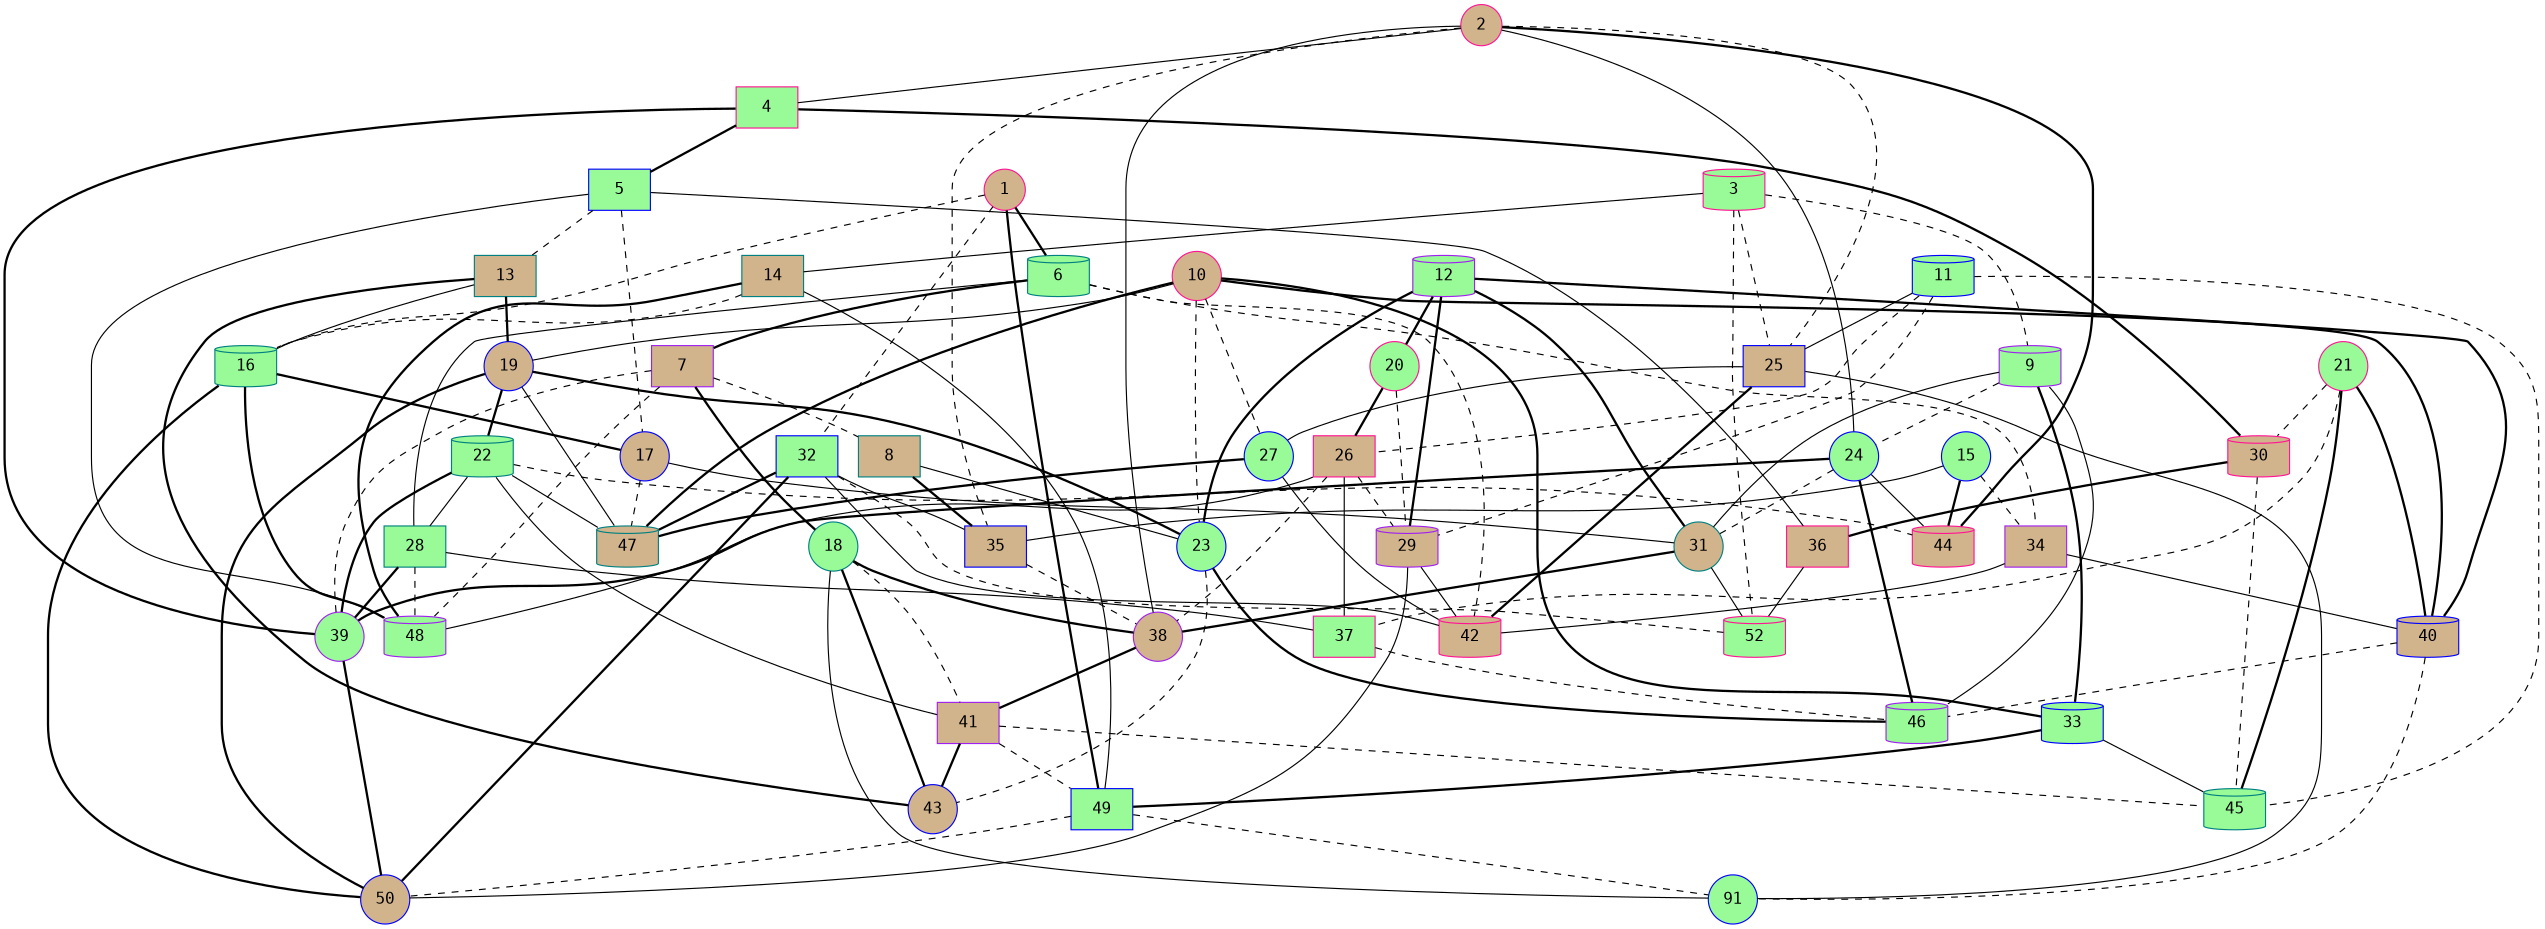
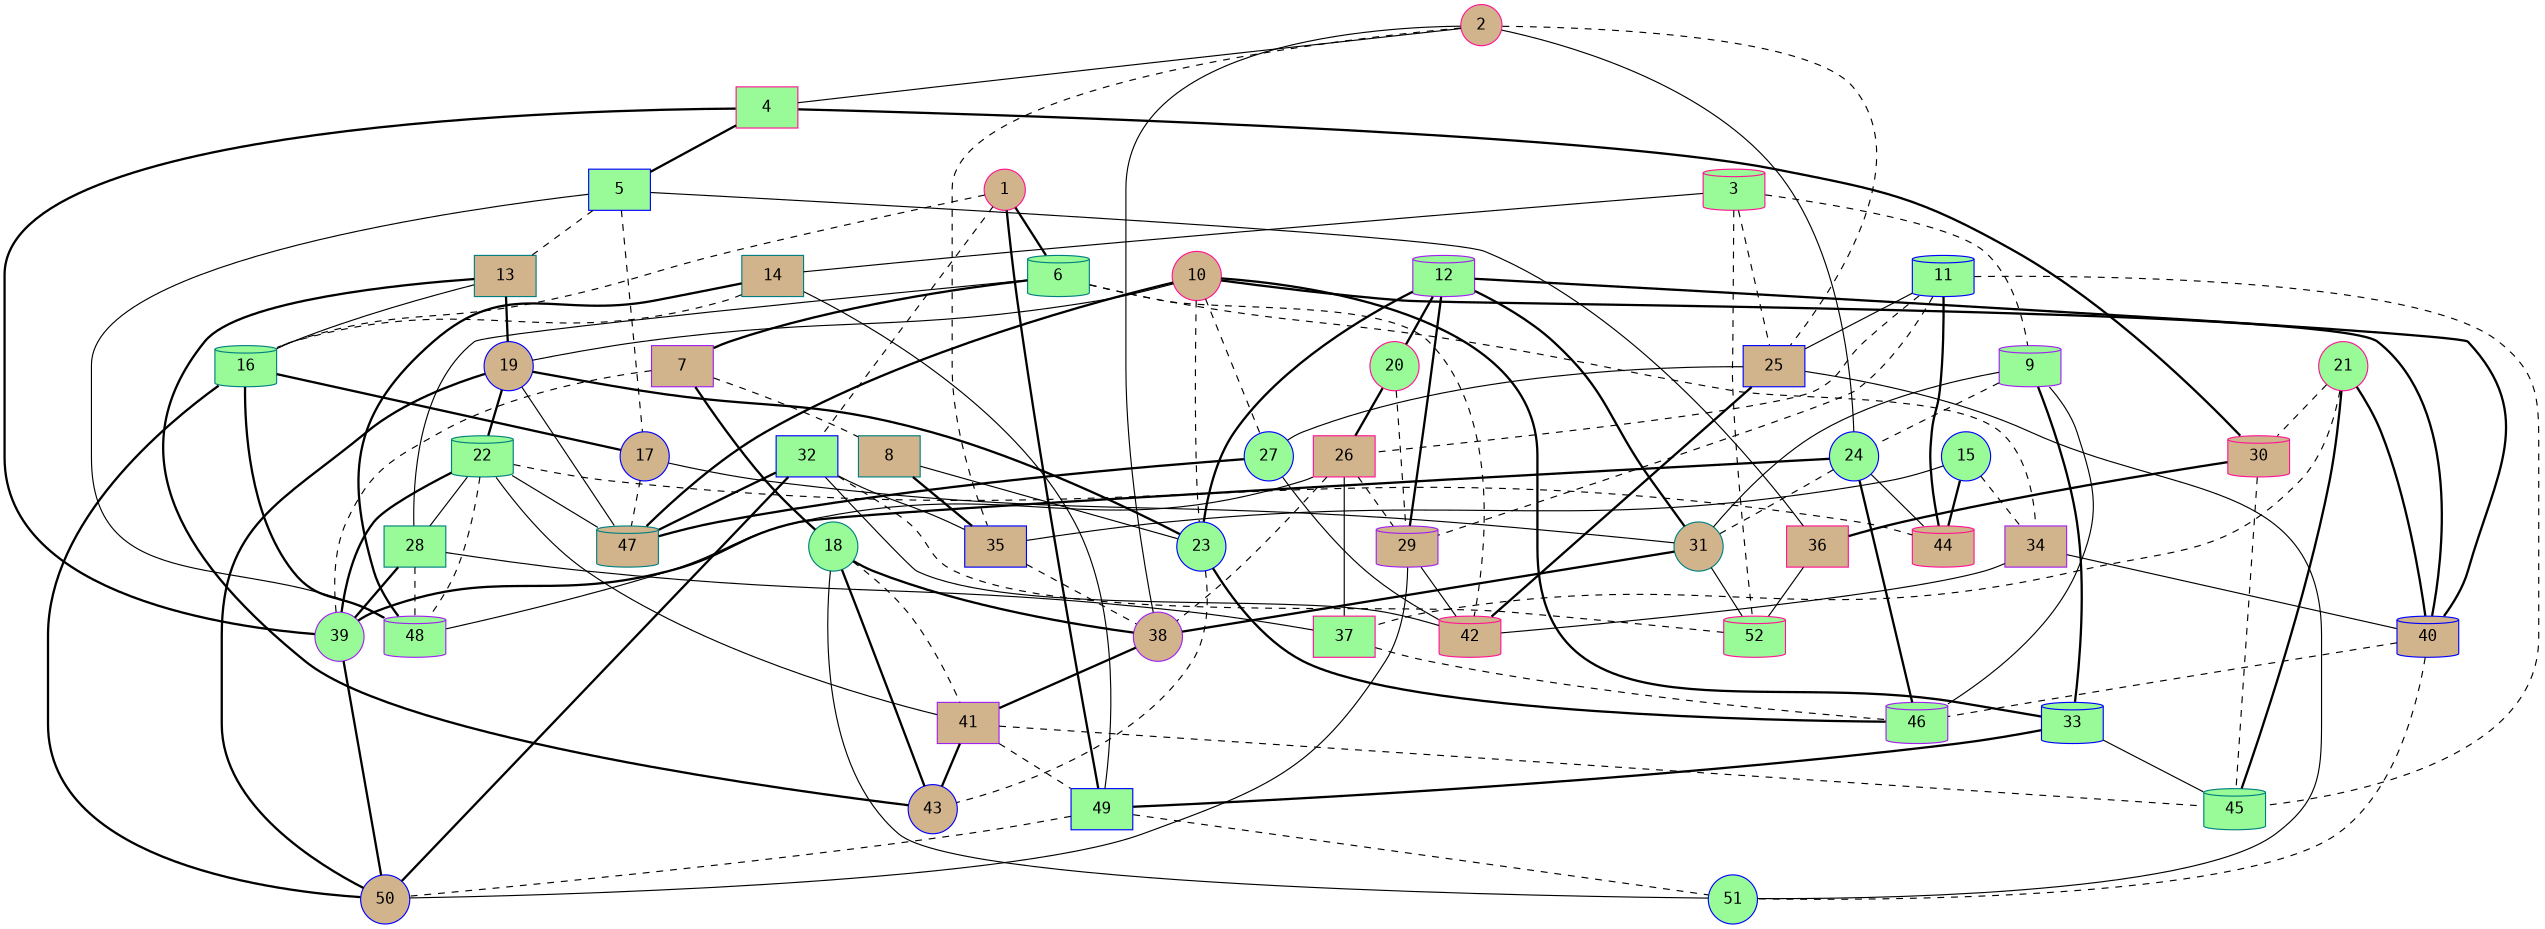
(2002, 107) -> (1932, 428)
(540, 506) -> (465, 546)
(1733, 899) -> (1733, 899)
